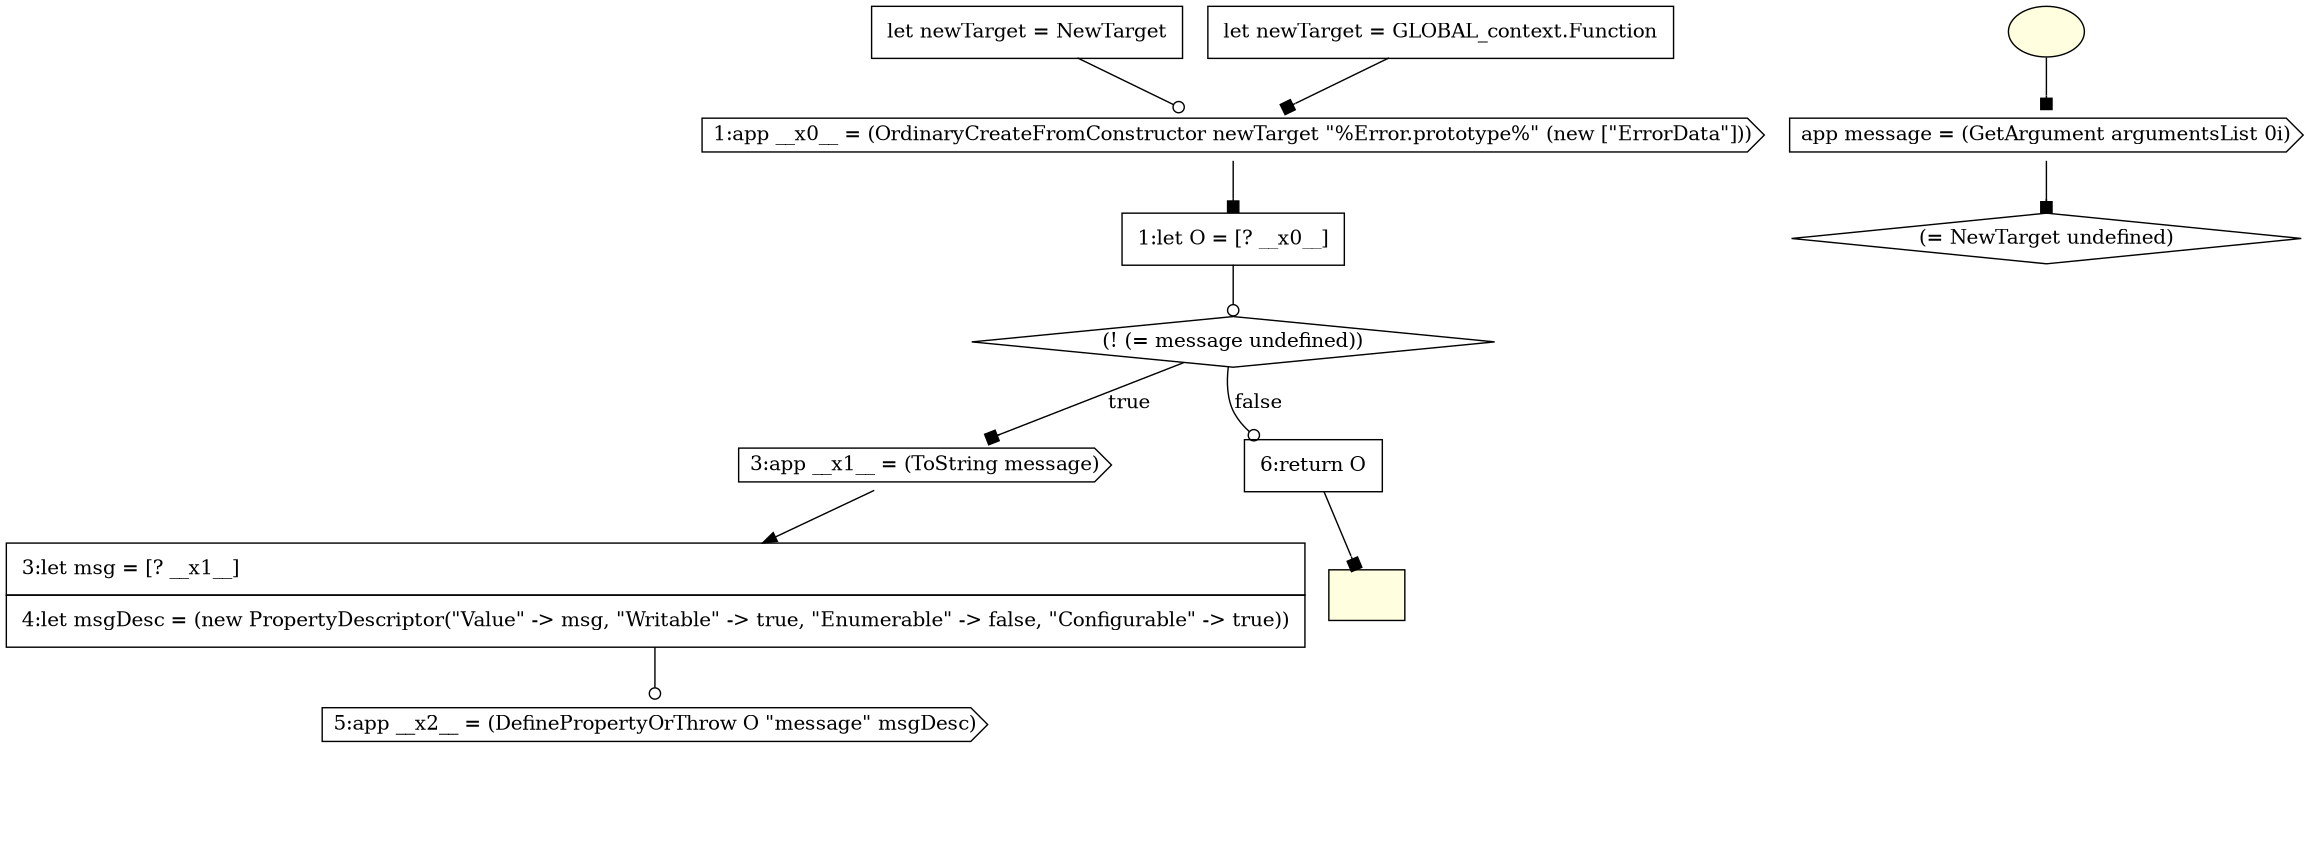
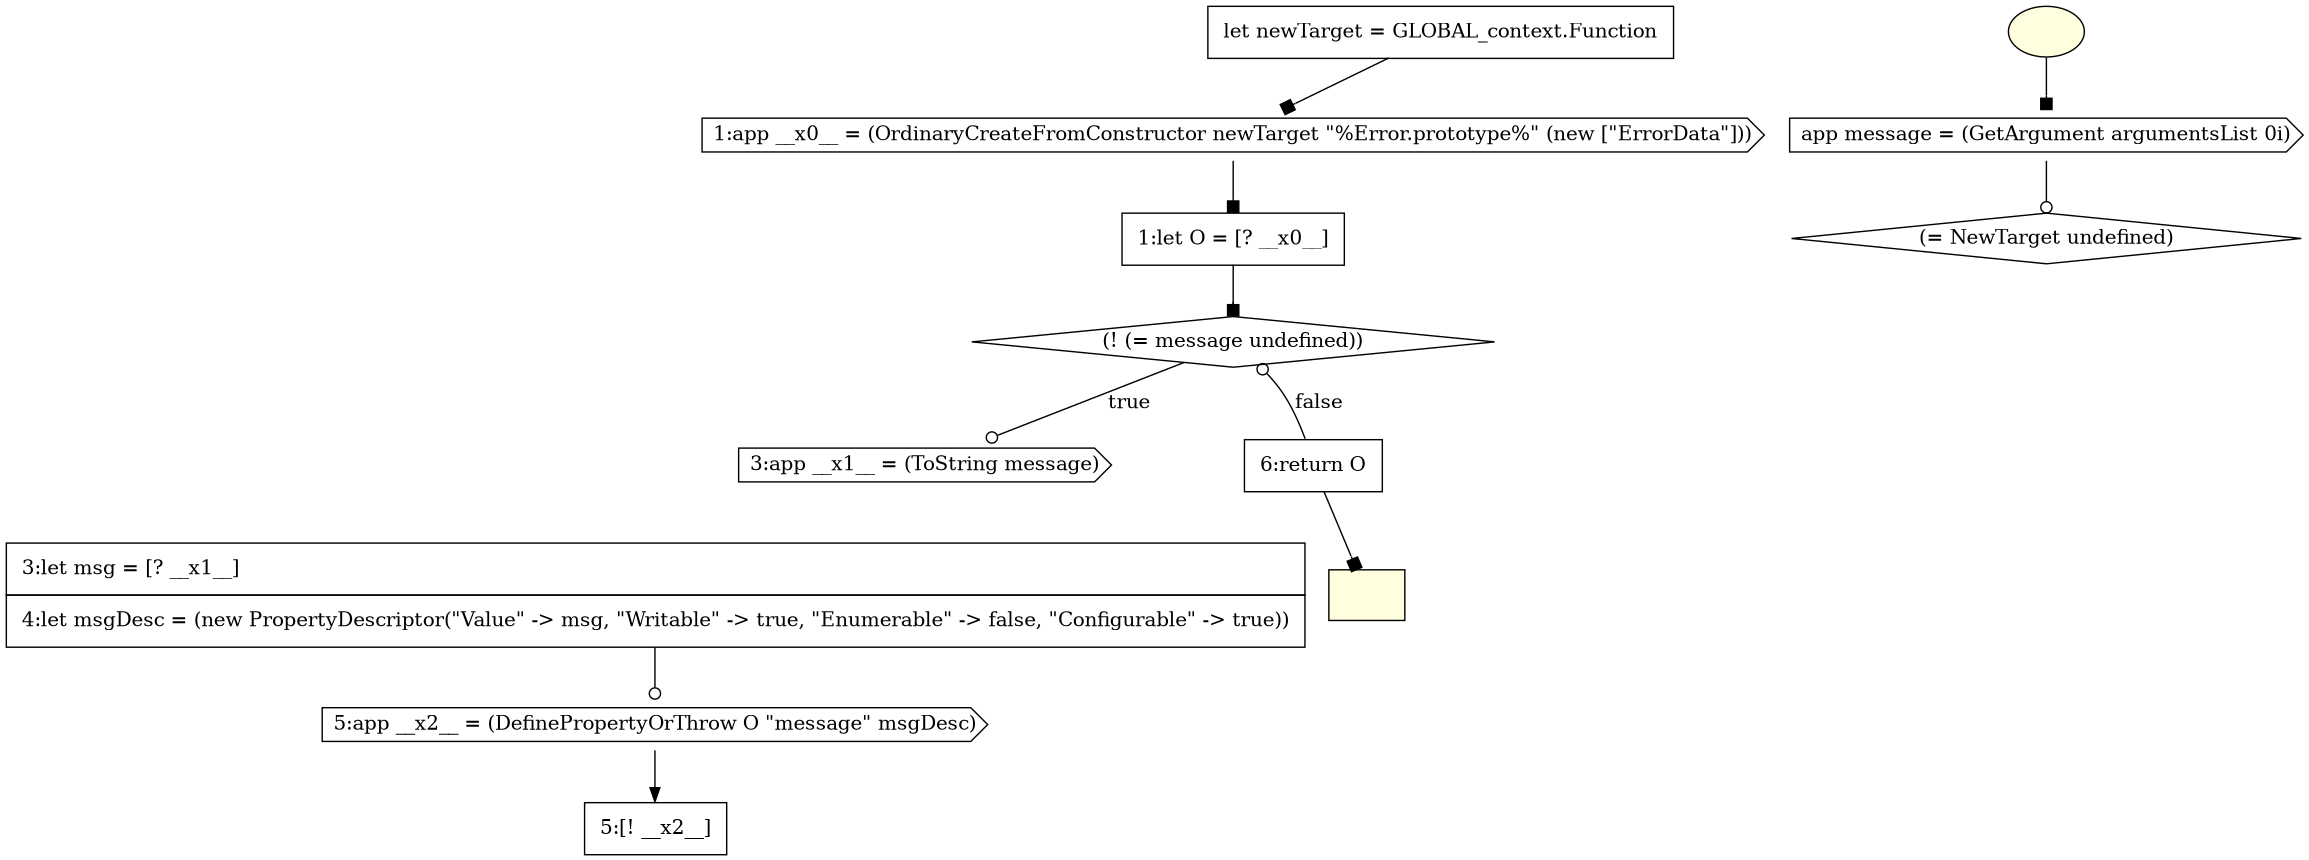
(1026, 32) -> none
(2046, 181) -> (2046, 181)
(1233, 285) -> (1233, 285)
(1091, 399) -> (1091, 399)
(1230, 402) -> (1289, 404)
(825, 514) -> none
none -> (655, 828)
